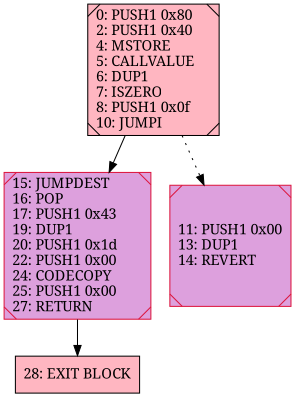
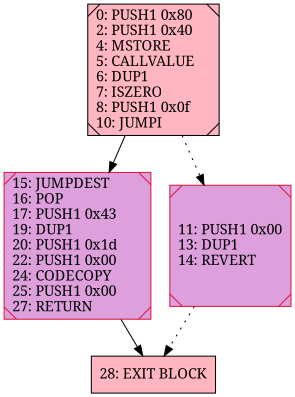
none -> (182, 327)
